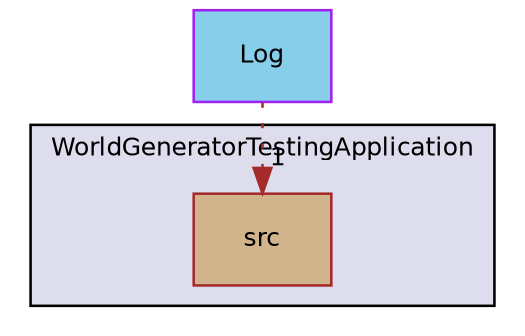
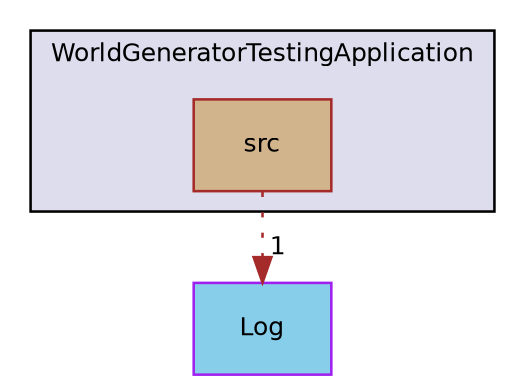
(263, 140) -> (263, 228)
